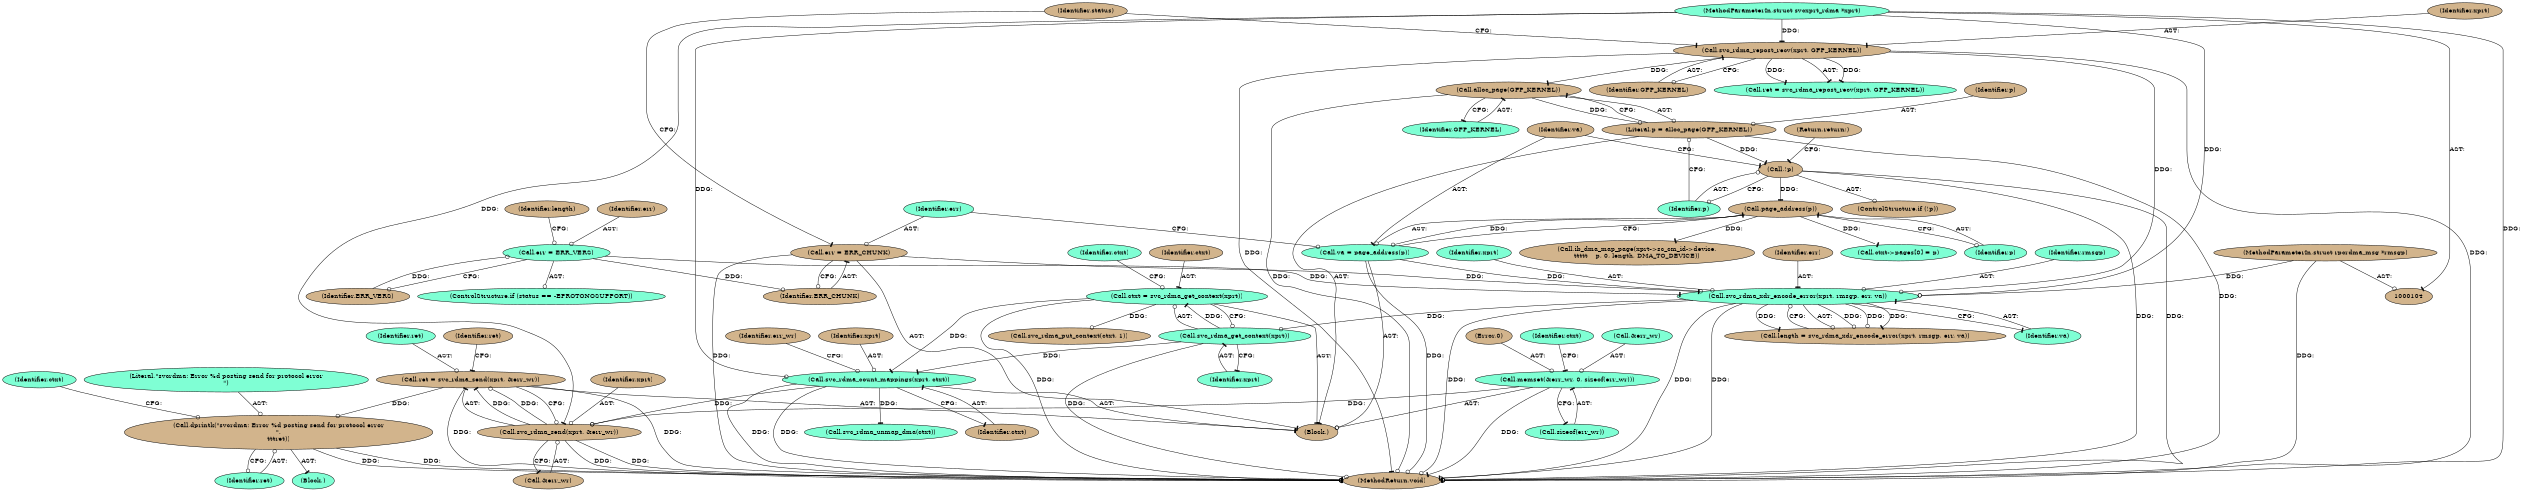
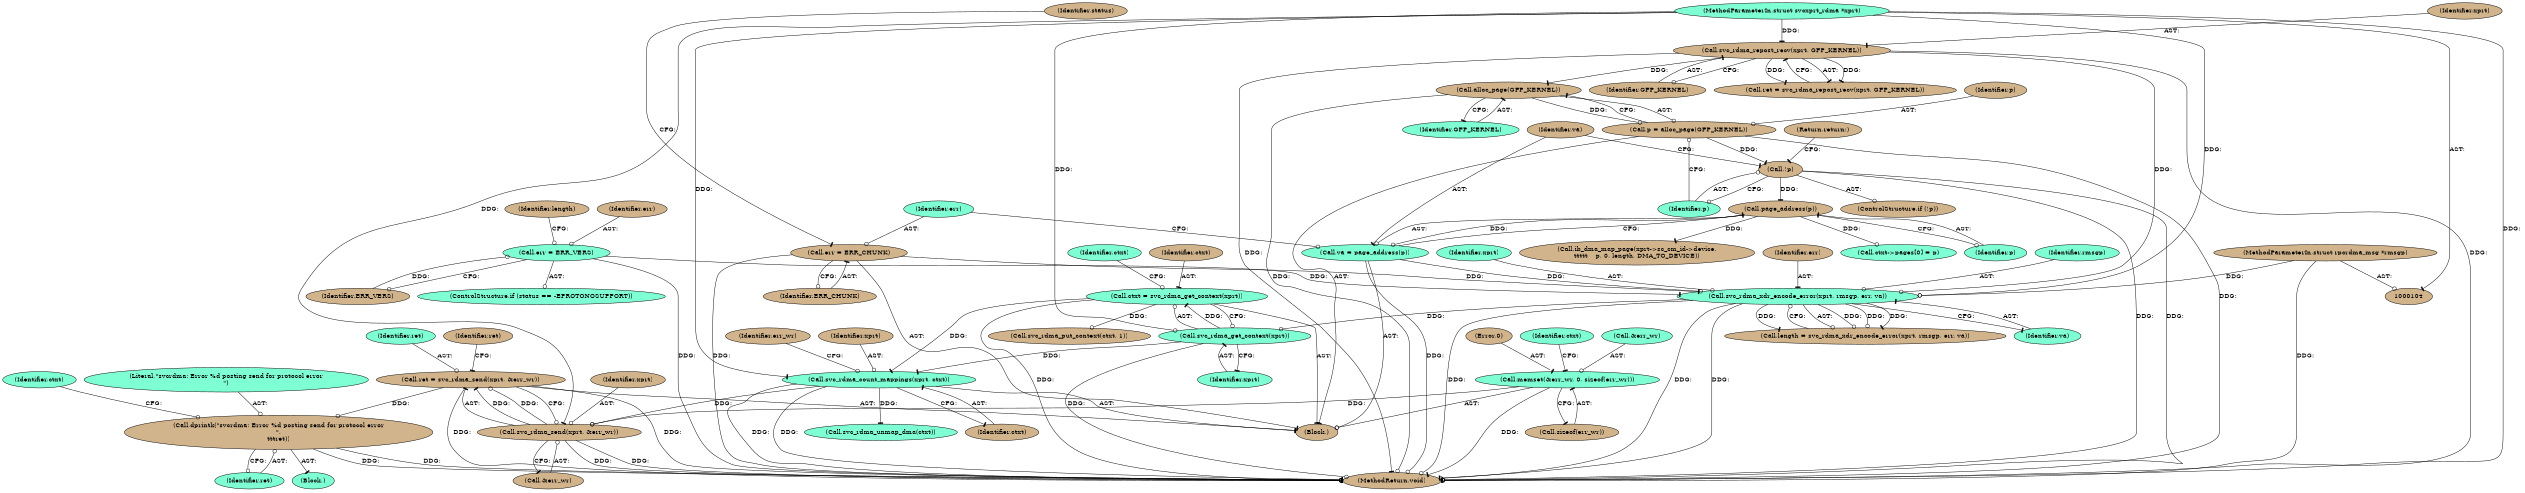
(989, 26) -> (989, 26)
none -> (1174, 27)
(1410, 29) -> (1796, 74)
(1835, 90) -> (1835, 90)
(1689, 130) -> (1689, 130)
(1838, 230) -> (1838, 230)
(687, 274) -> (736, 465)
(1526, 356) -> (1526, 356)
(1572, 432) -> (1572, 432)
